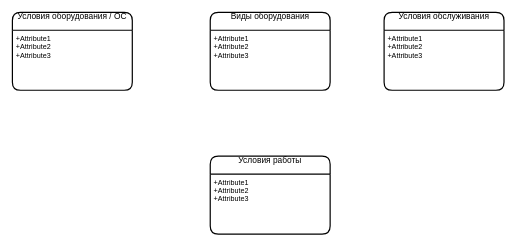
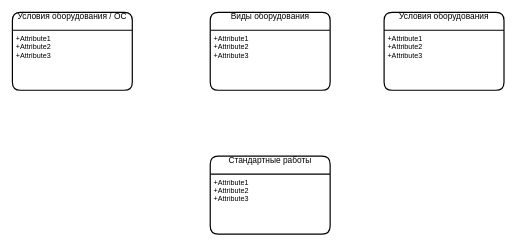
(444, 17) -> (444, 17)
(270, 161) -> (270, 161)
